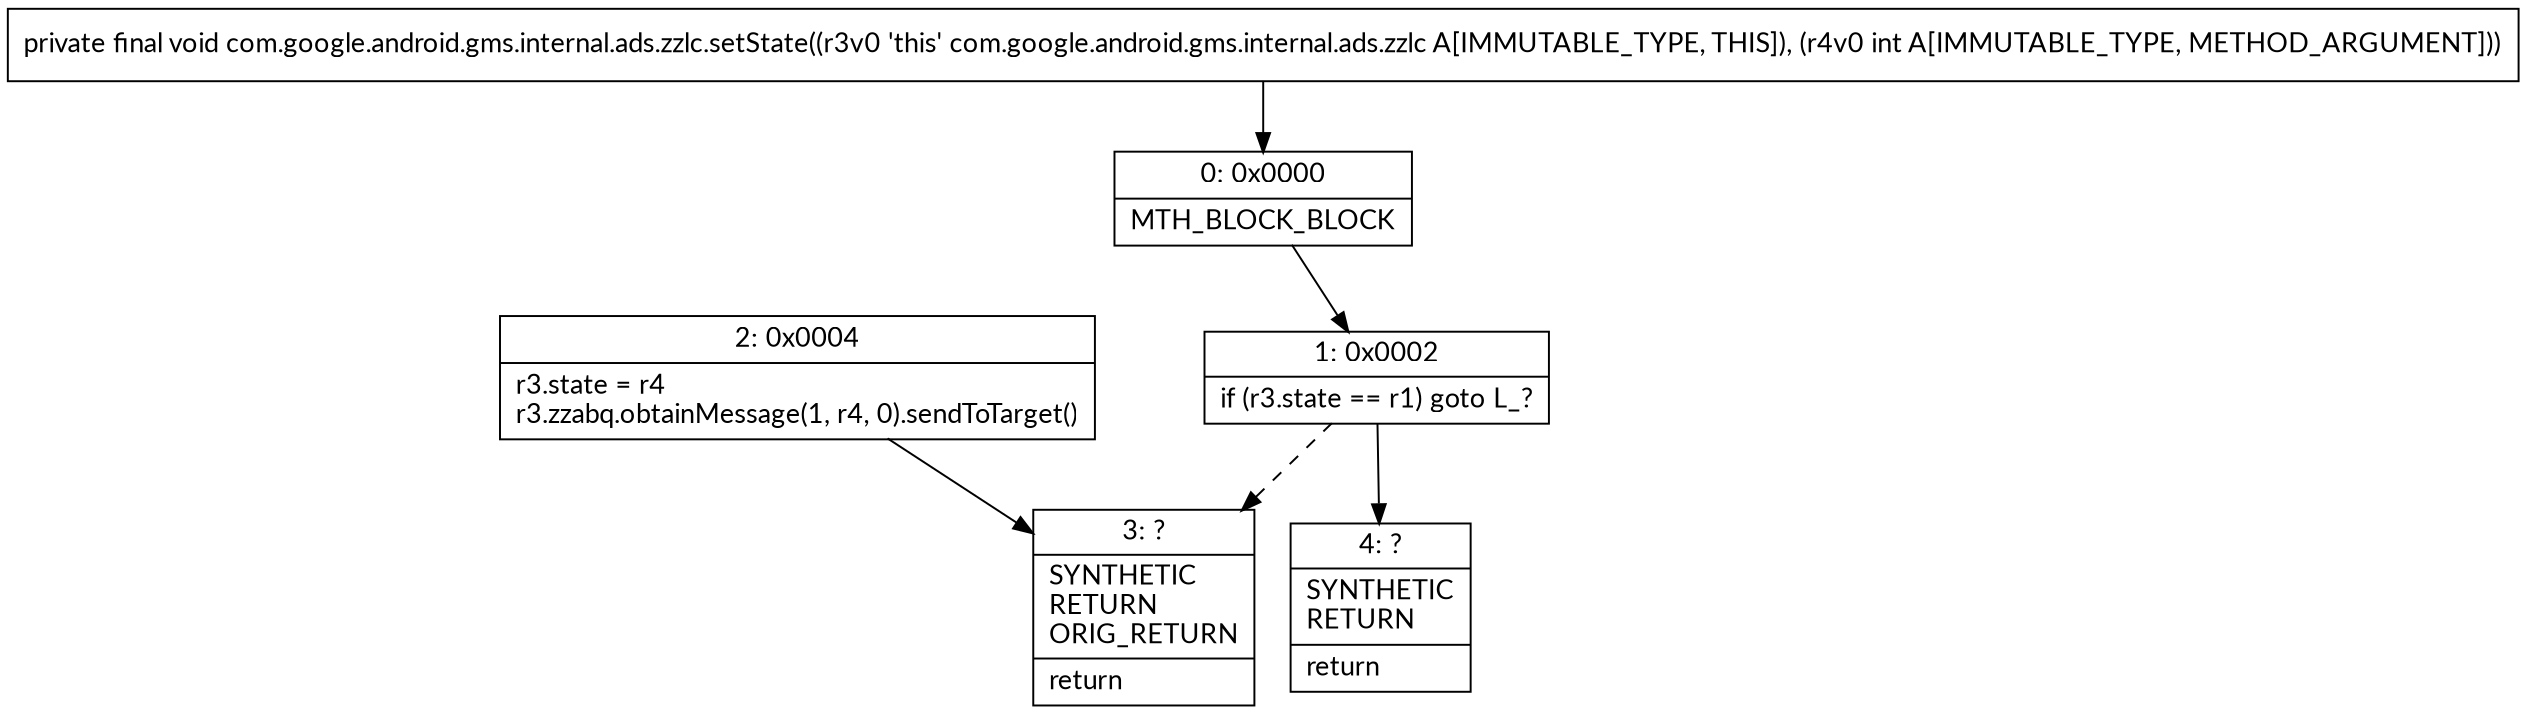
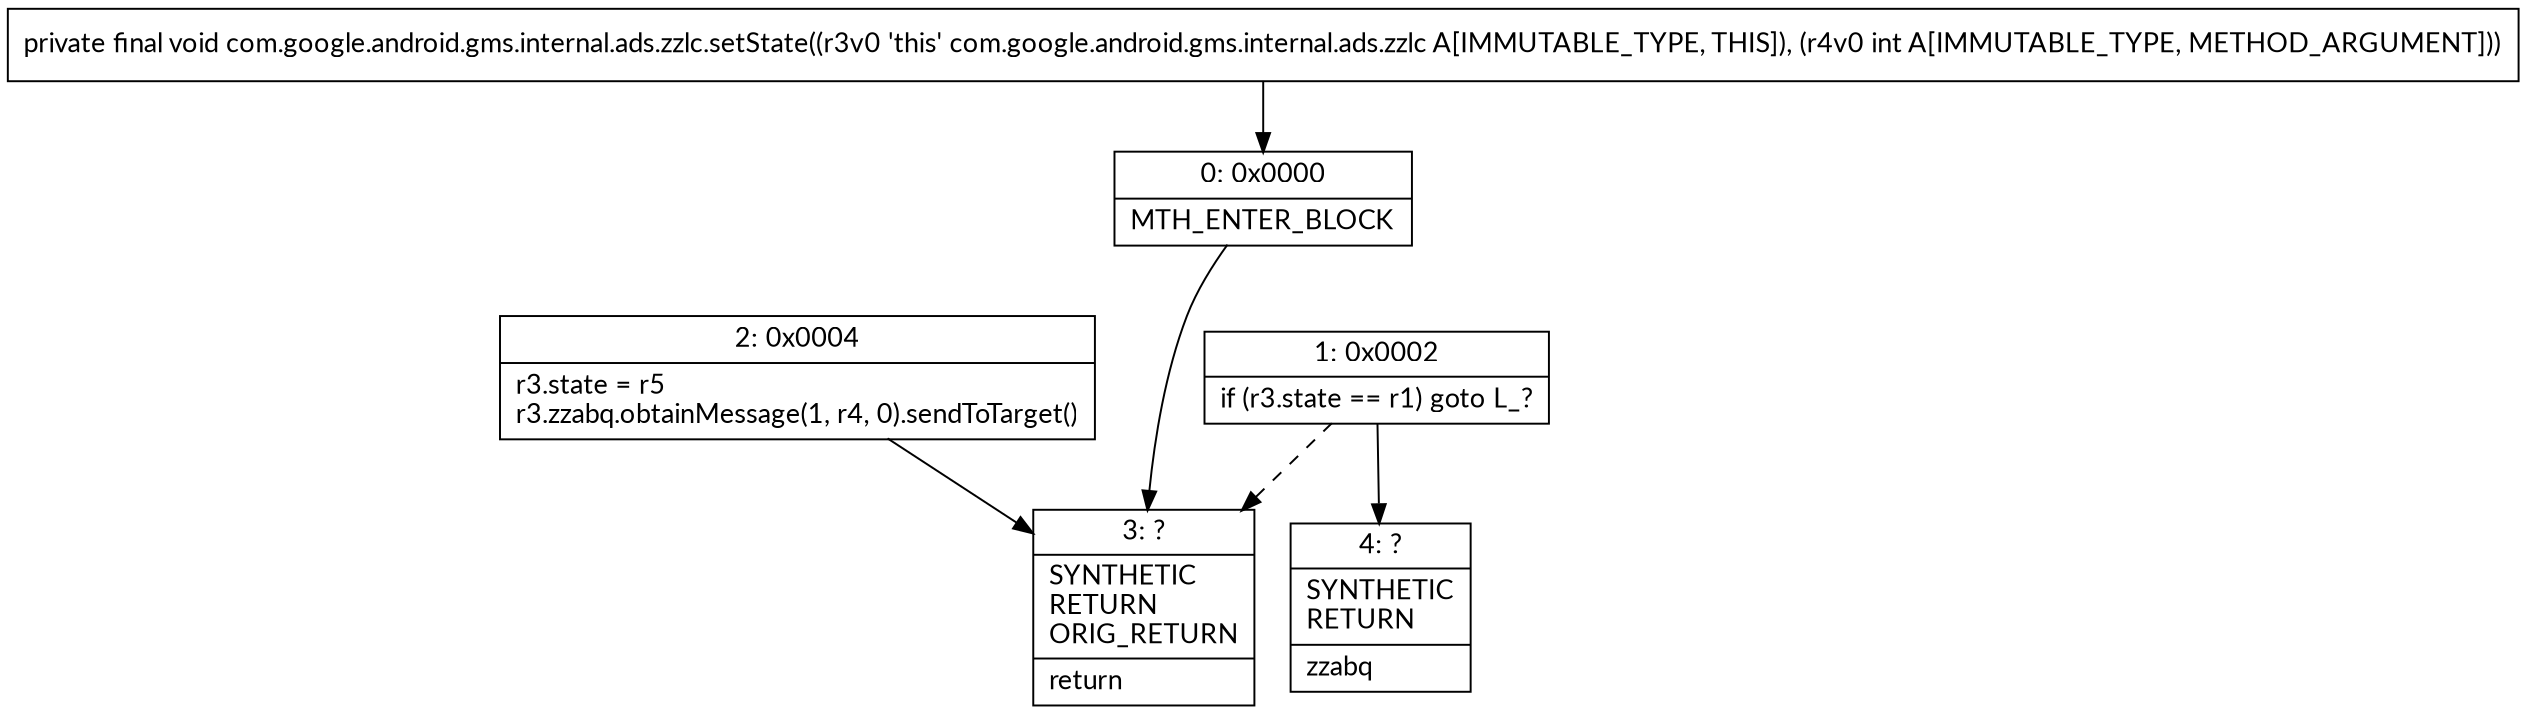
(1263, 221) -> (1262, 221)
(1315, 280) -> (1172, 362)
(591, 386) -> (591, 386)
(1343, 667) -> (1340, 667)
